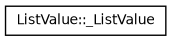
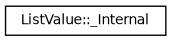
(86, 21) -> (86, 21)
